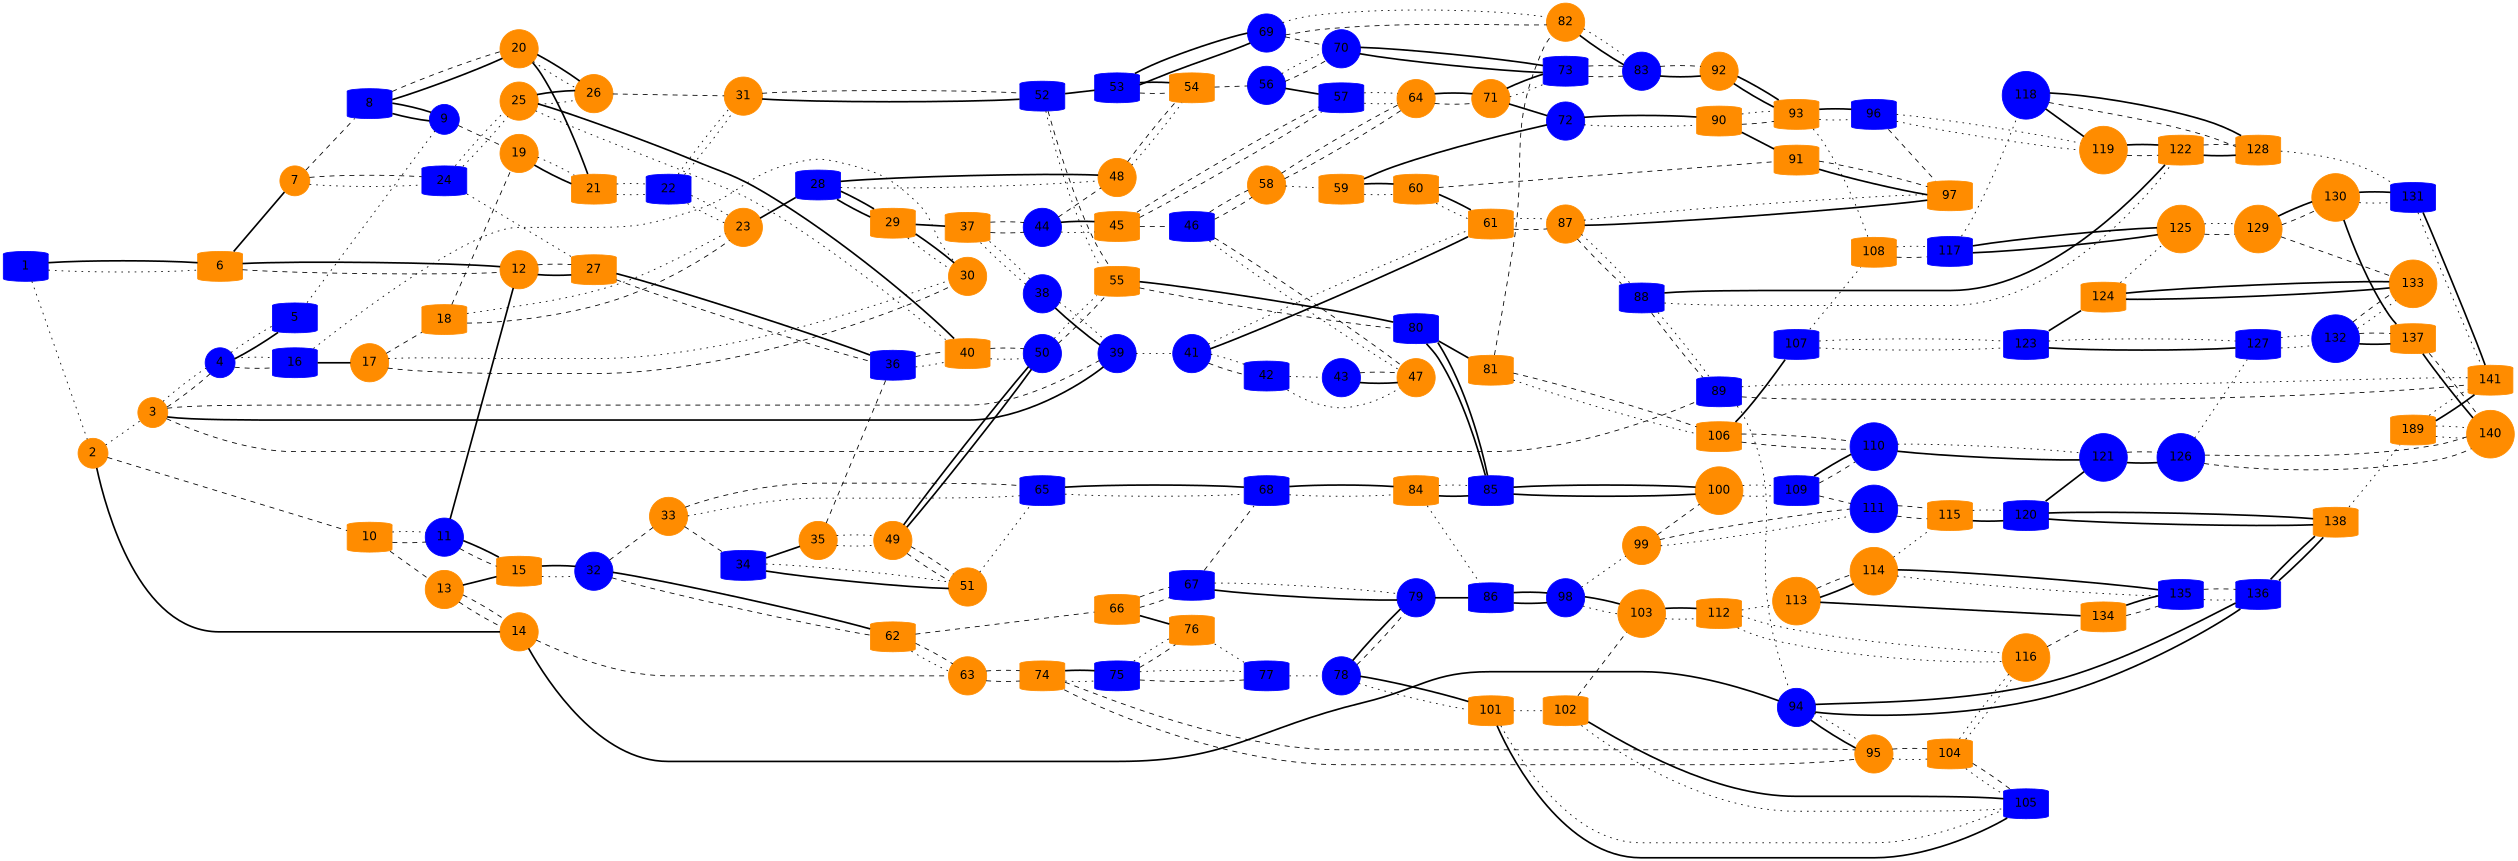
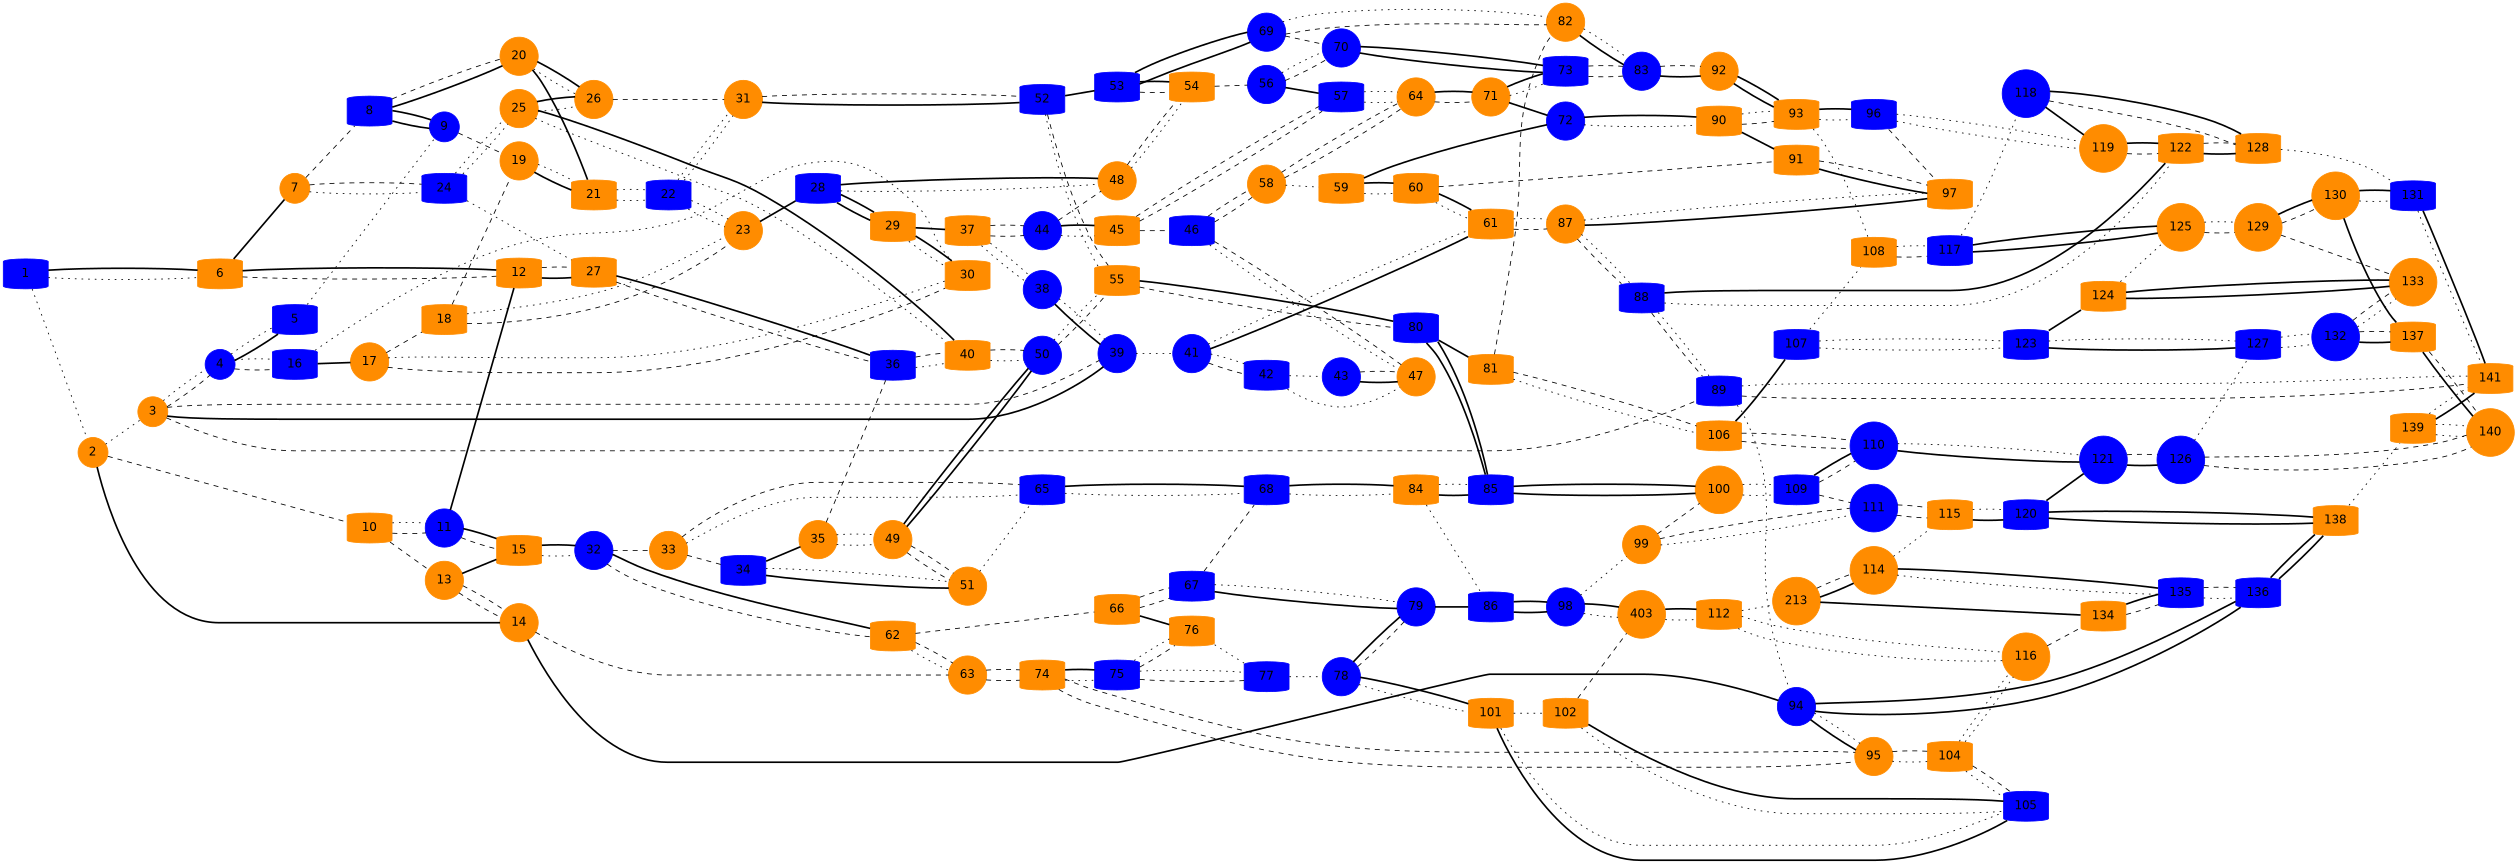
(519, 270) -> (519, 273)
(968, 276) -> (968, 275)
(2413, 430) -> (2413, 428)
(1796, 601) -> (1796, 601)
(1642, 614) -> (1642, 614)
